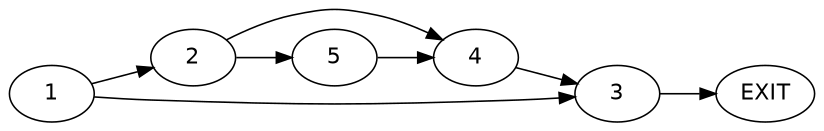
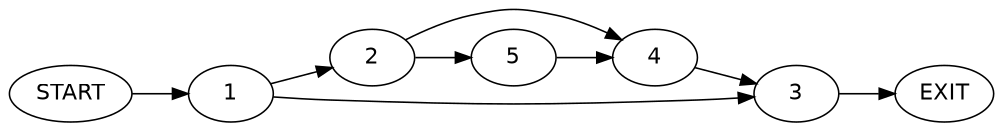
none -> (71, 94)
